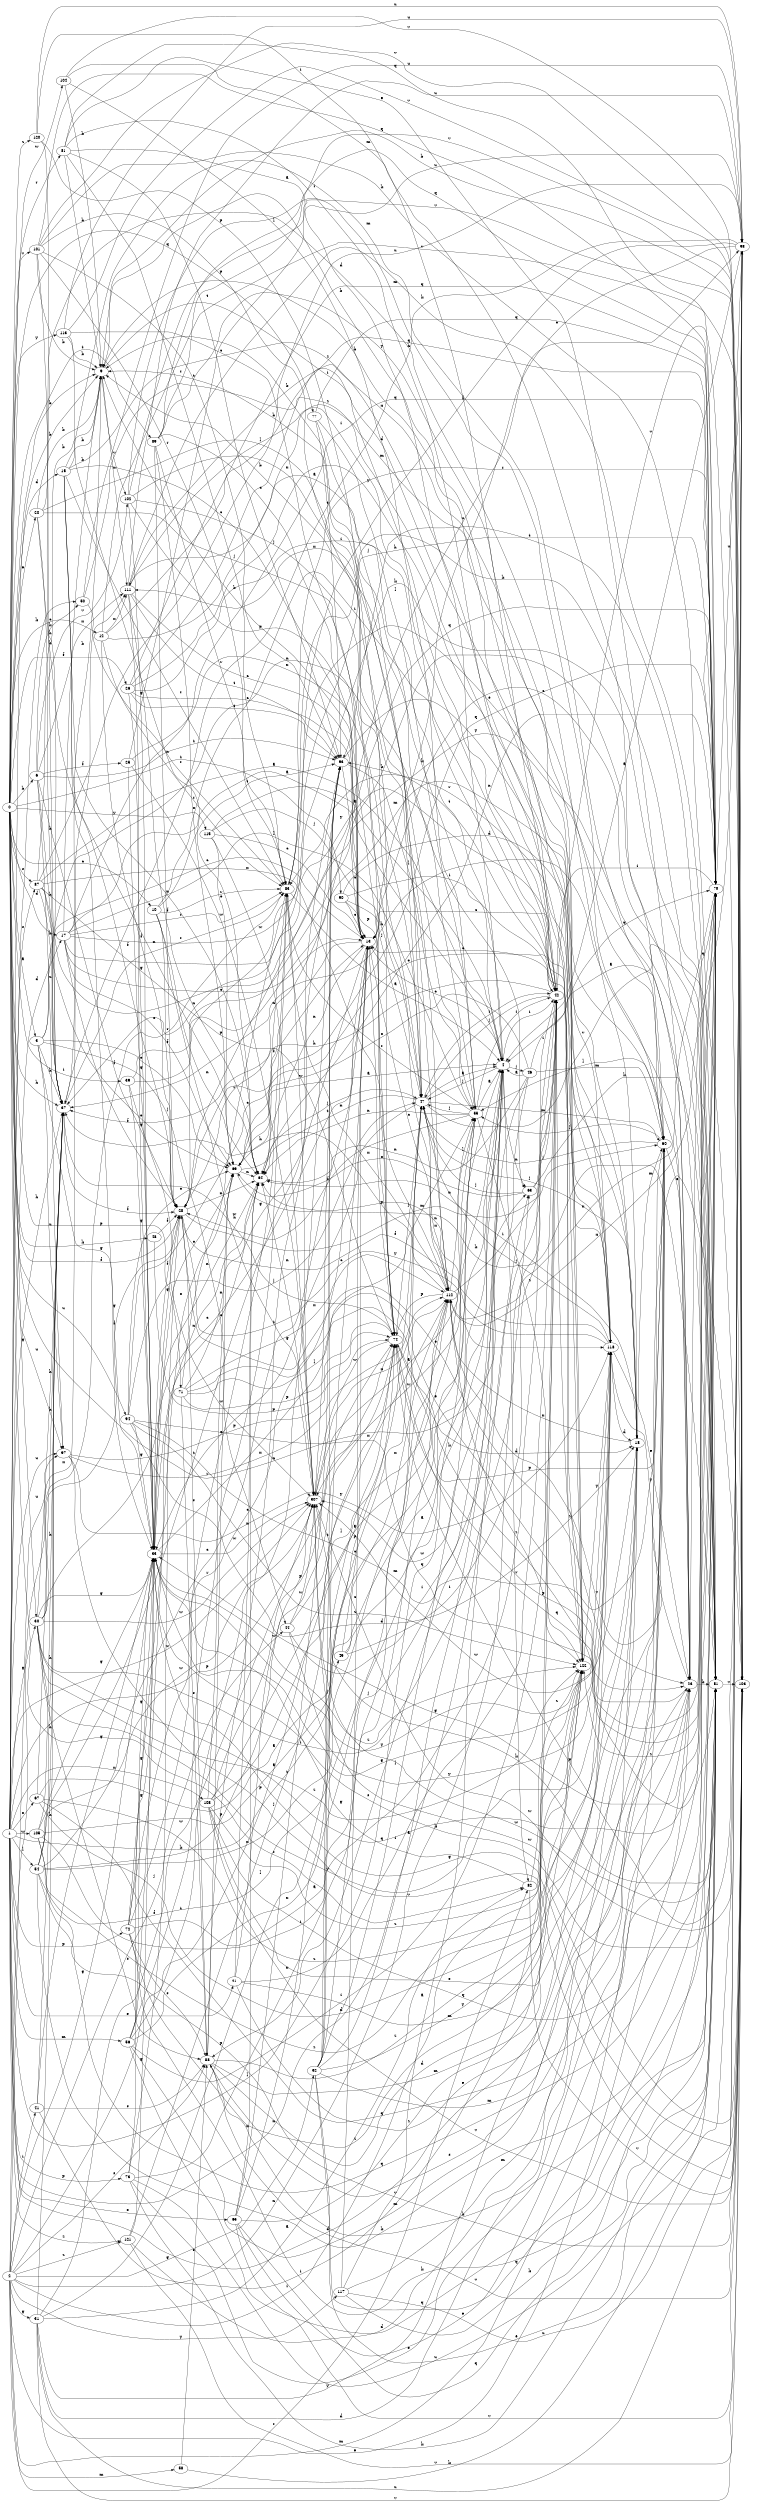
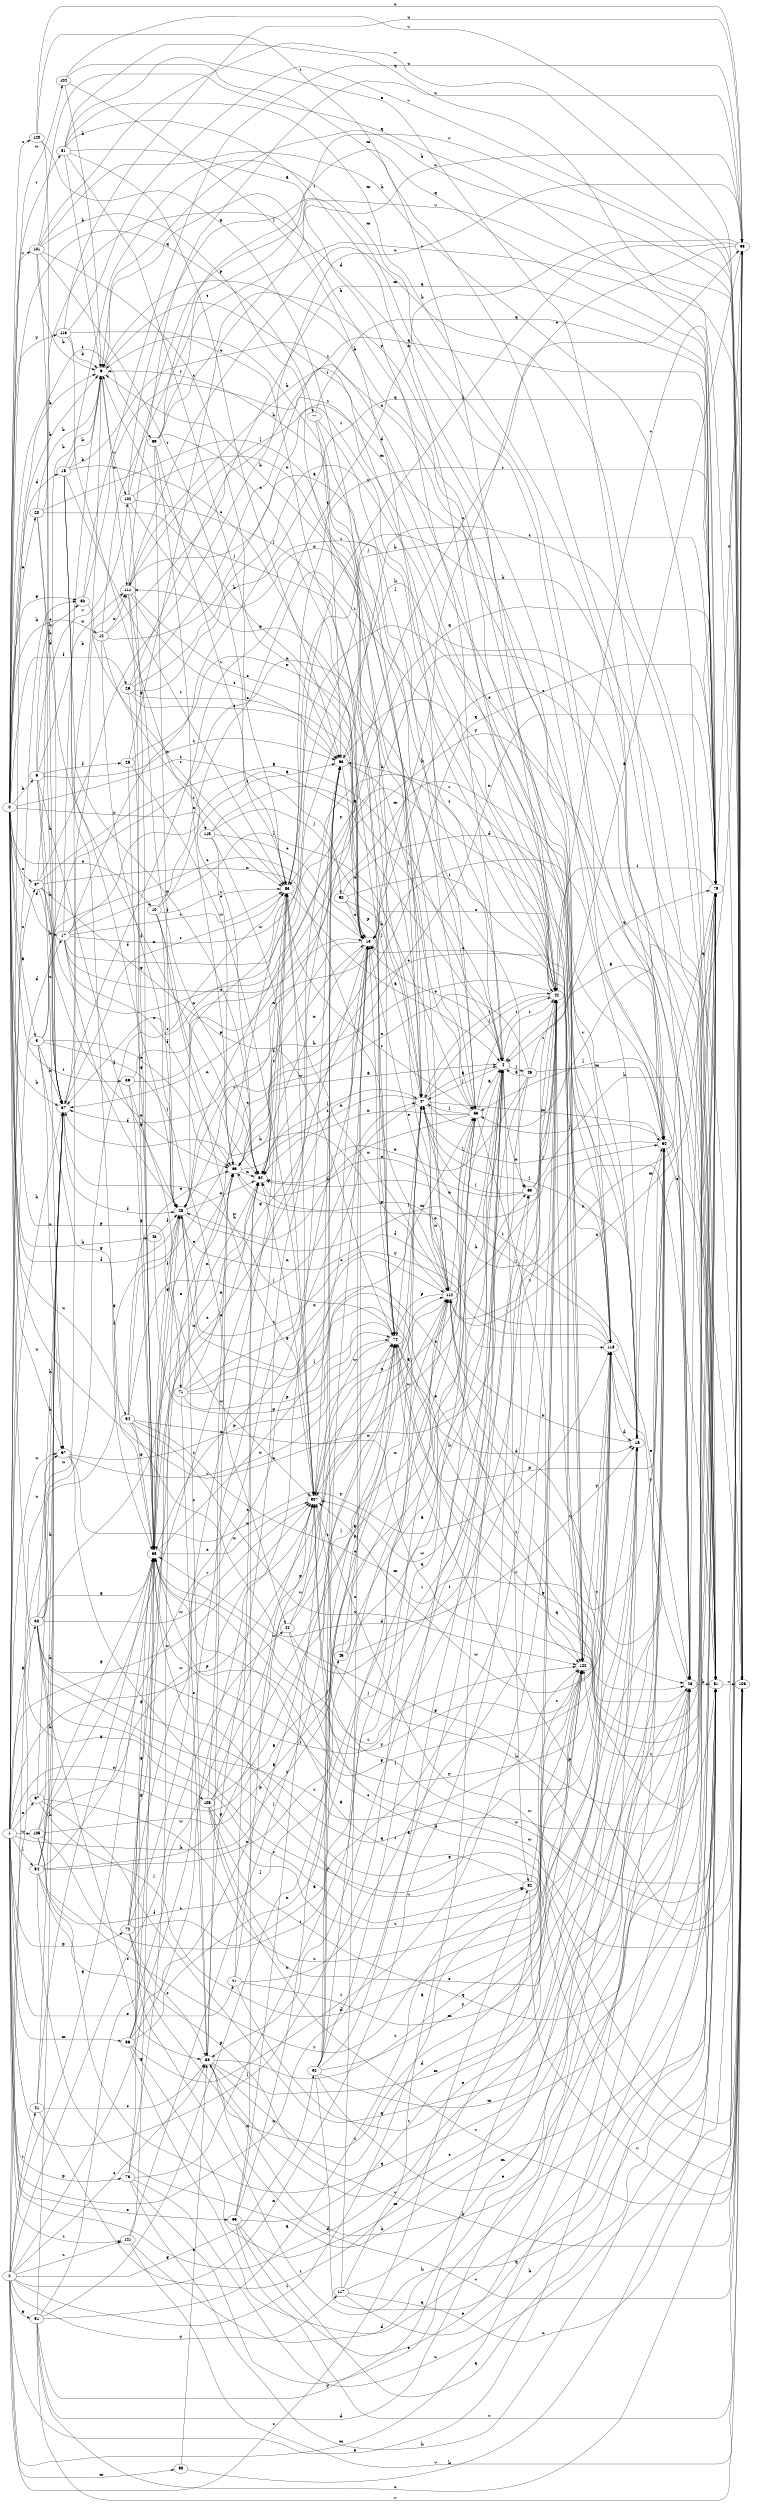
none -> (530, 477)
none -> (275, 1063)
(20, 1294) -> (13, 679)
(623, 2257) -> (589, 2058)
